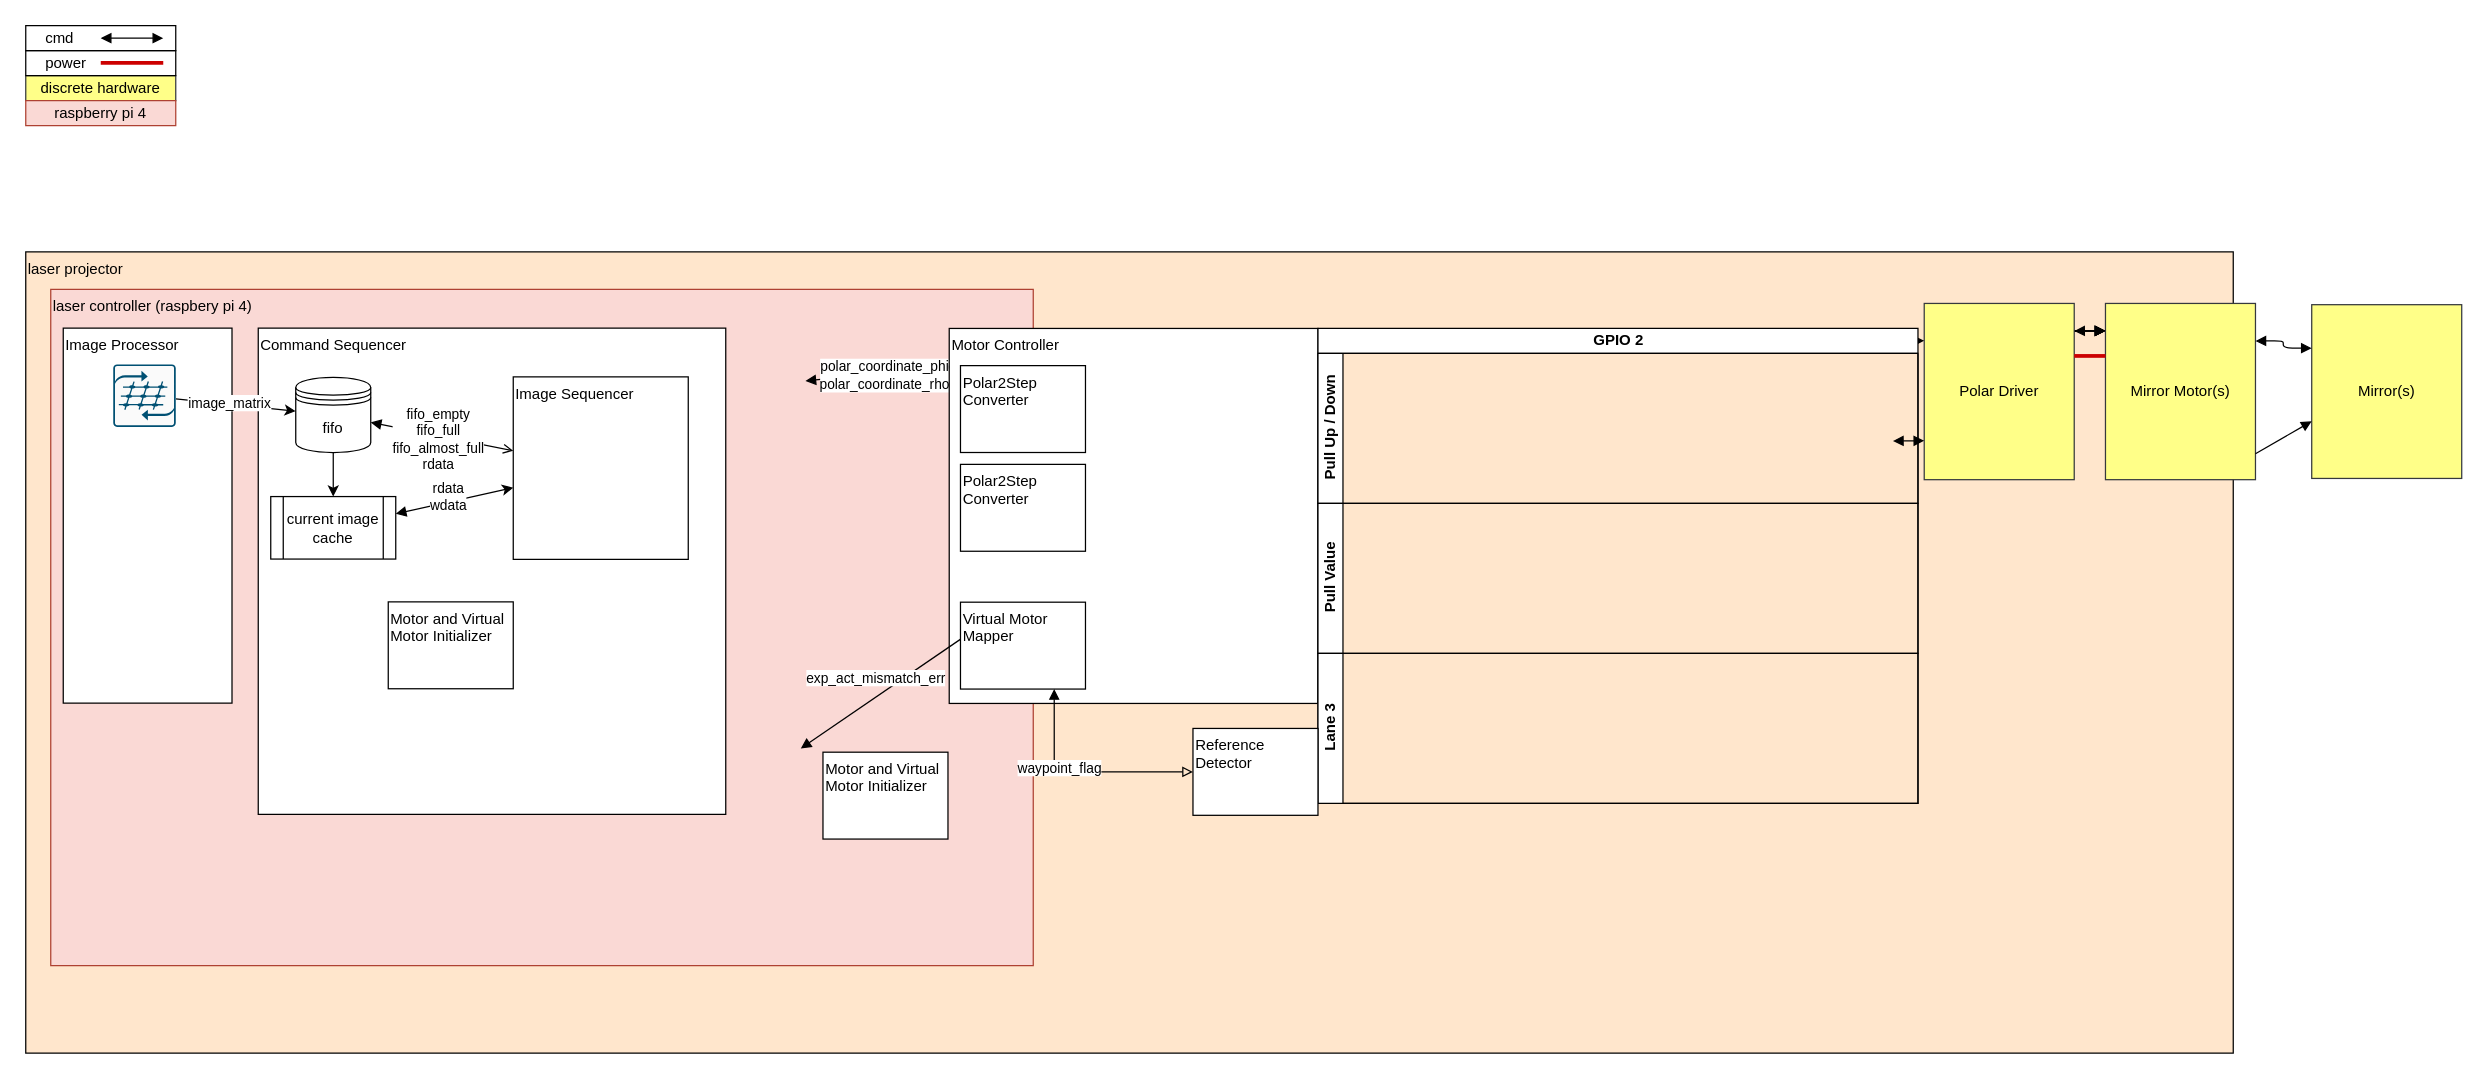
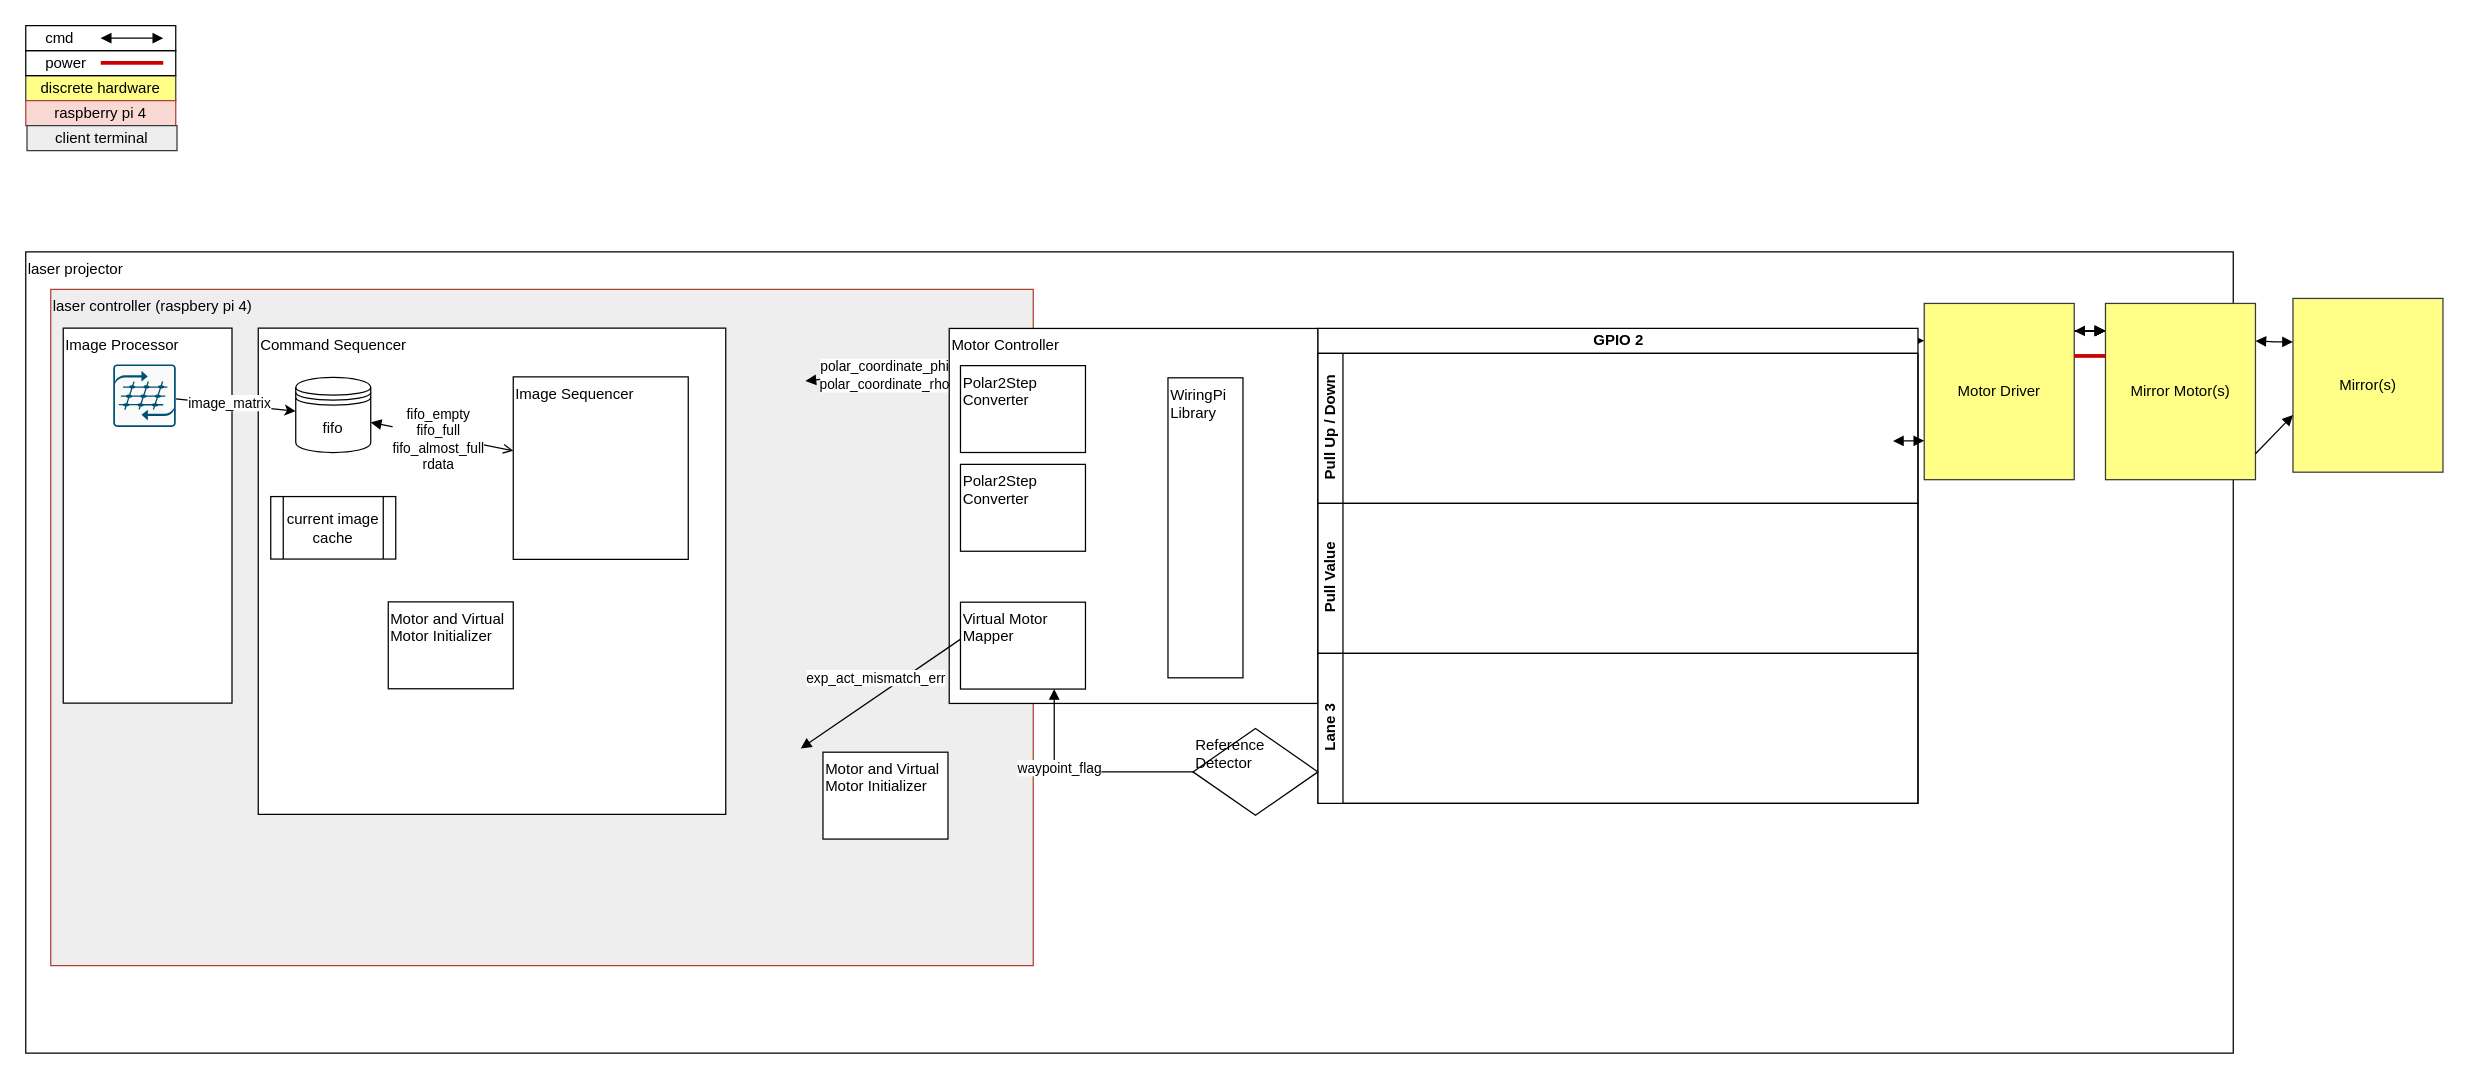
none -> (102, 138)
(87, 270) -> (87, 270)
(172, 307) -> (172, 307)
(1999, 392) -> (1999, 392)
(2387, 392) -> (2368, 385)
(333, 471) -> none
(455, 501) -> none
none -> (1205, 528)
(1181, 772) -> (1186, 772)
(1255, 772) -> (1255, 772)
